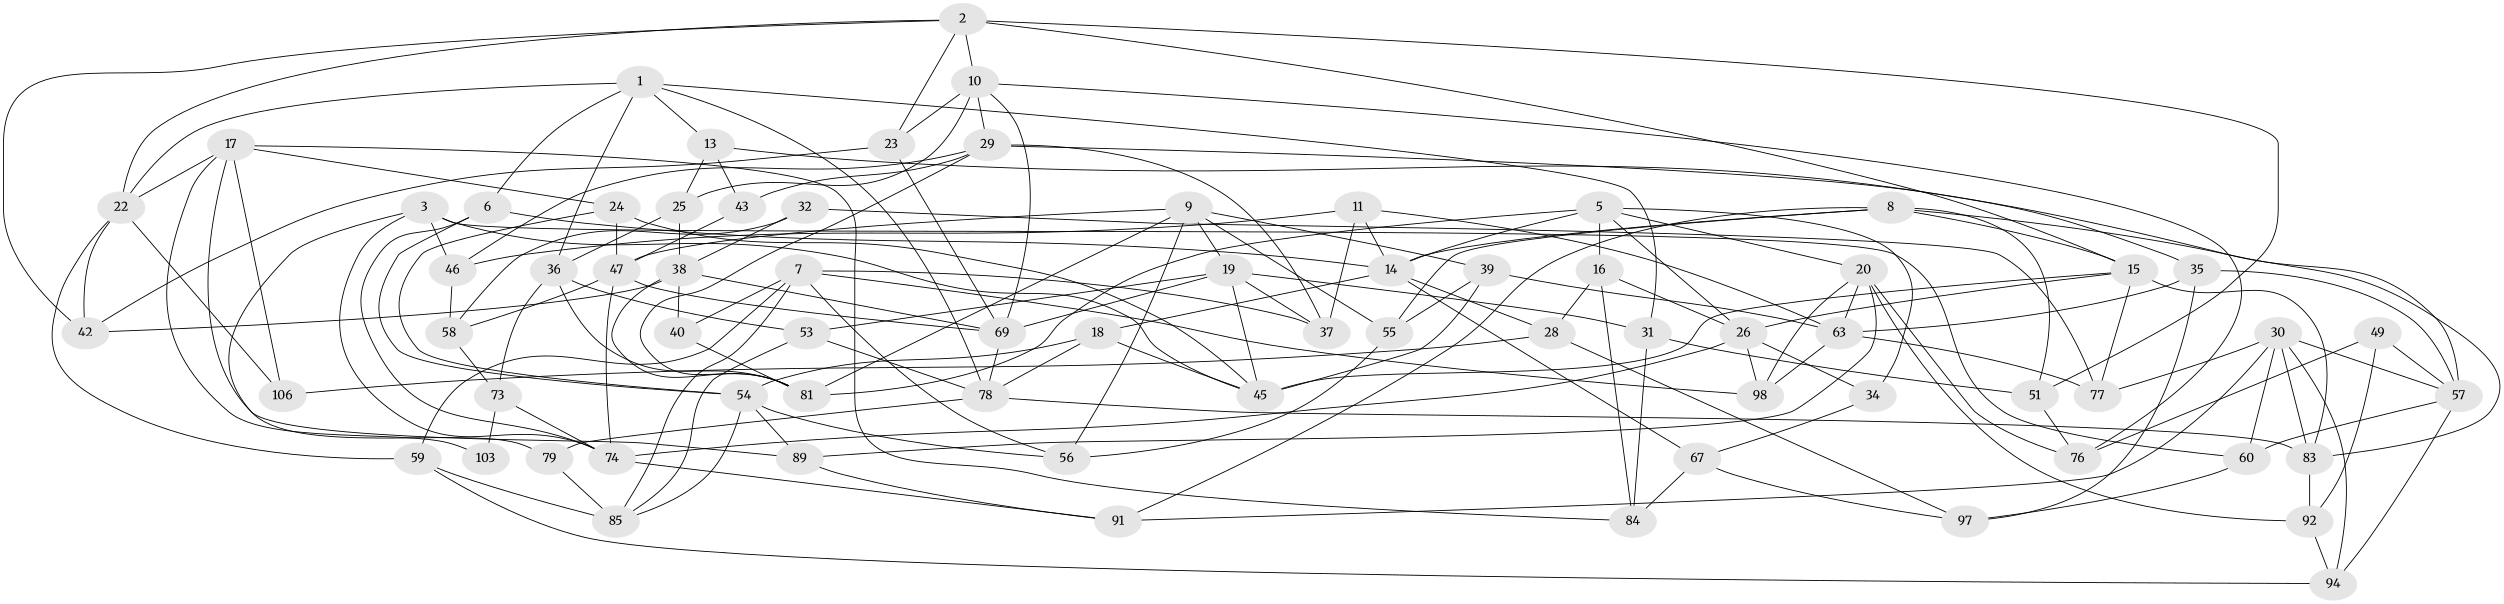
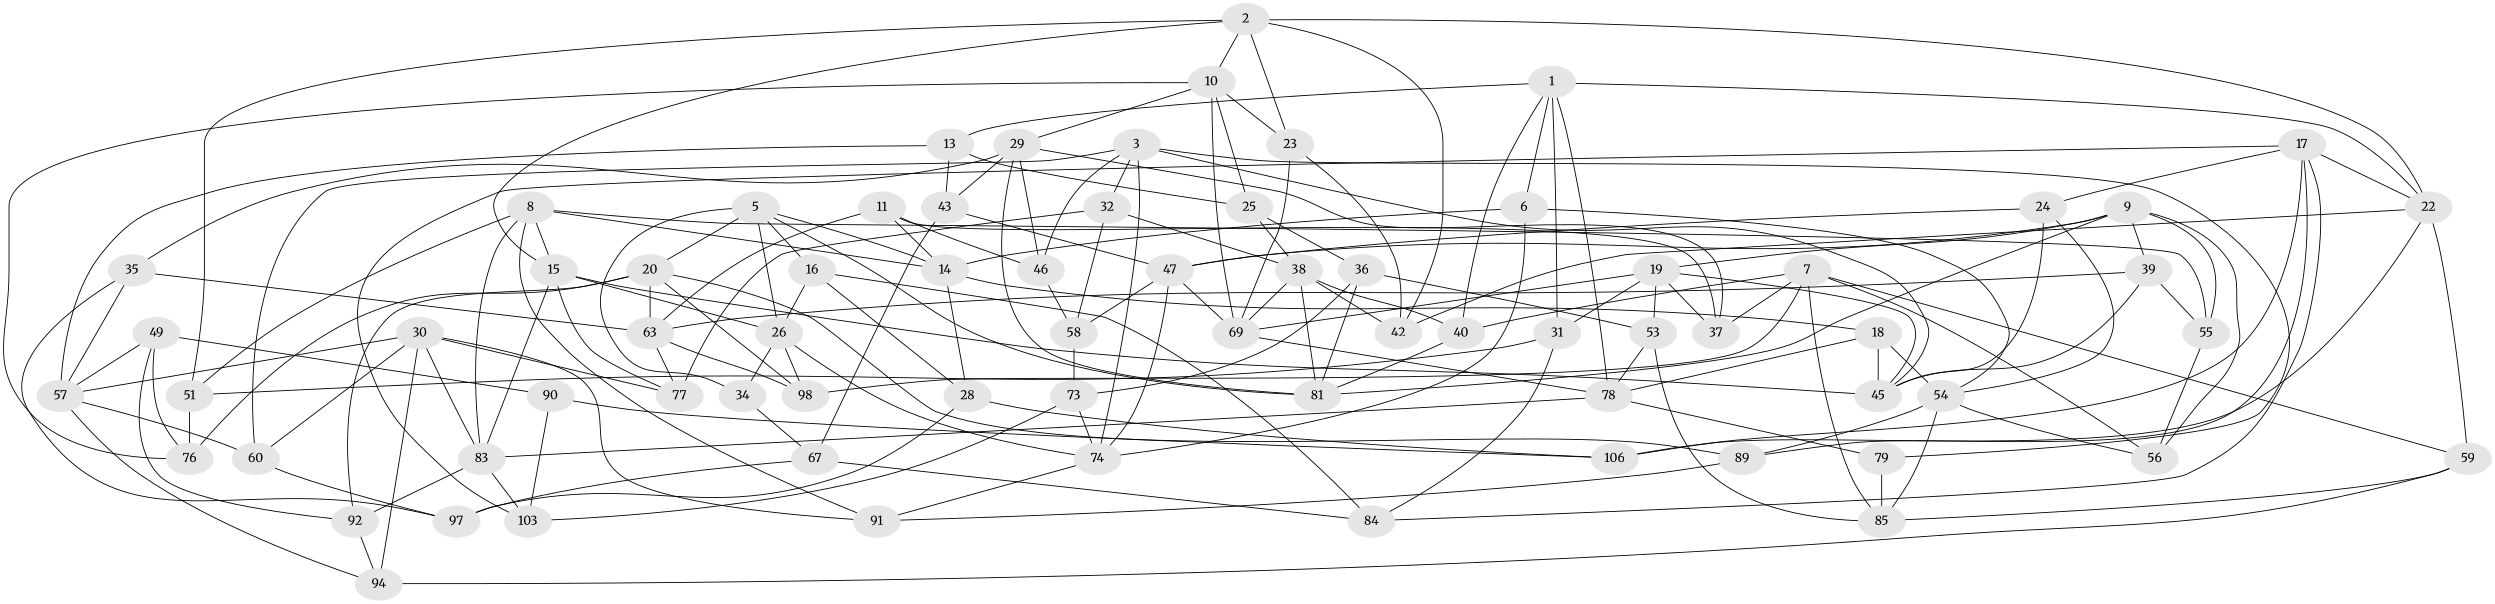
(593, 175) -> (1489, 202)
none -> (1122, 176)
(1537, 361) -> (876, 331)
none -> (551, 396)
none -> (505, 490)
